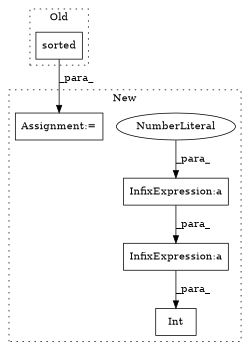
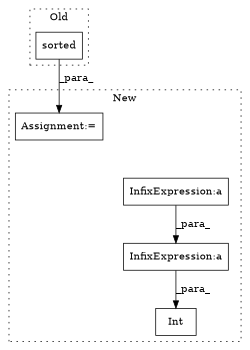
(176, 127) -> none
